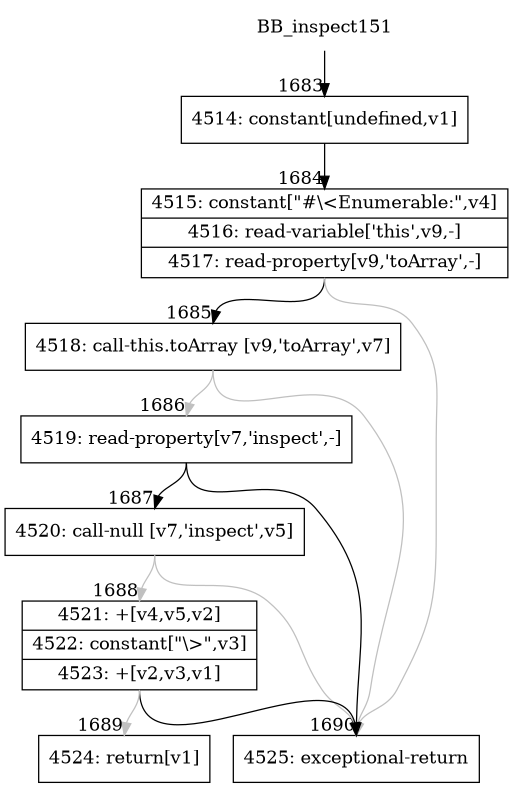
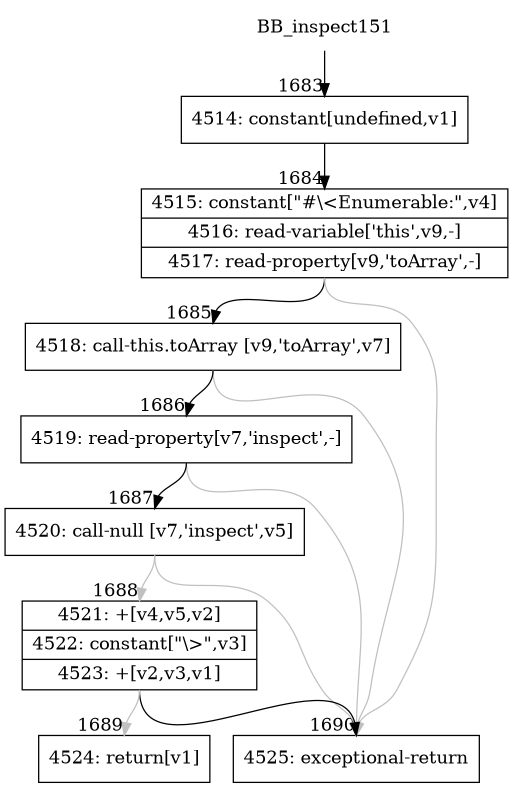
(205, 389) -> (205, 389)
(337, 538) -> (337, 538)
